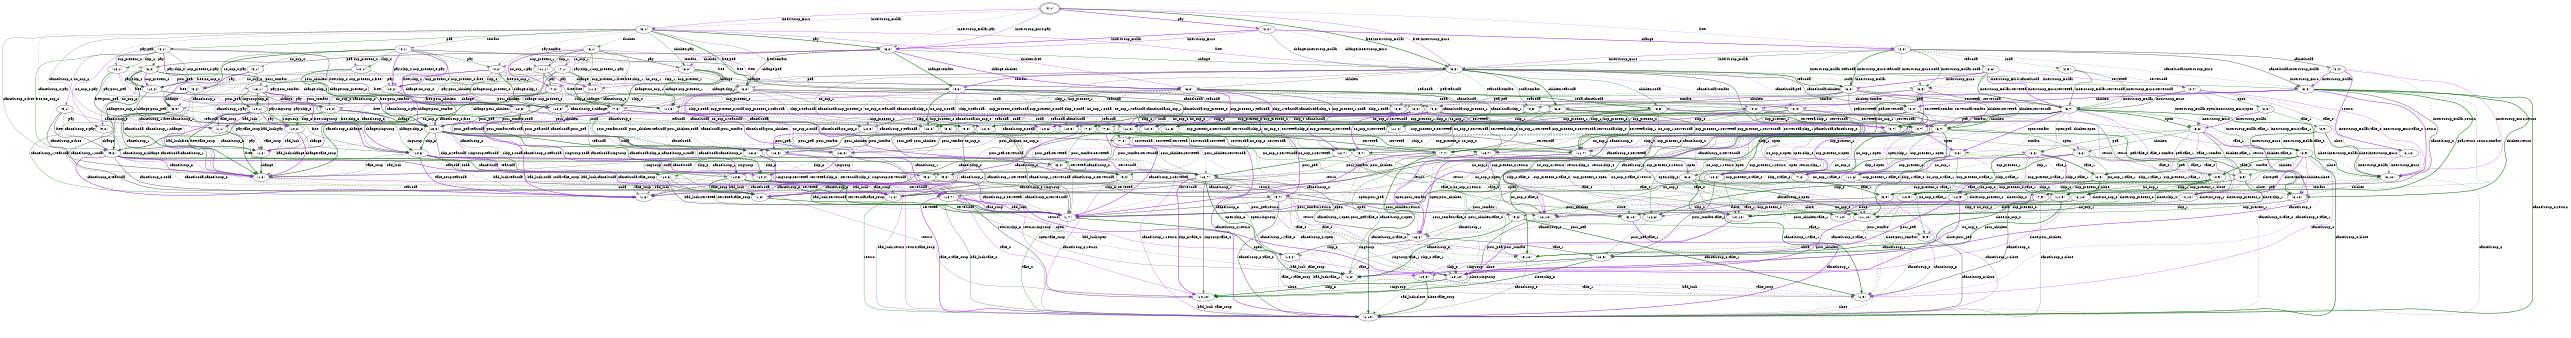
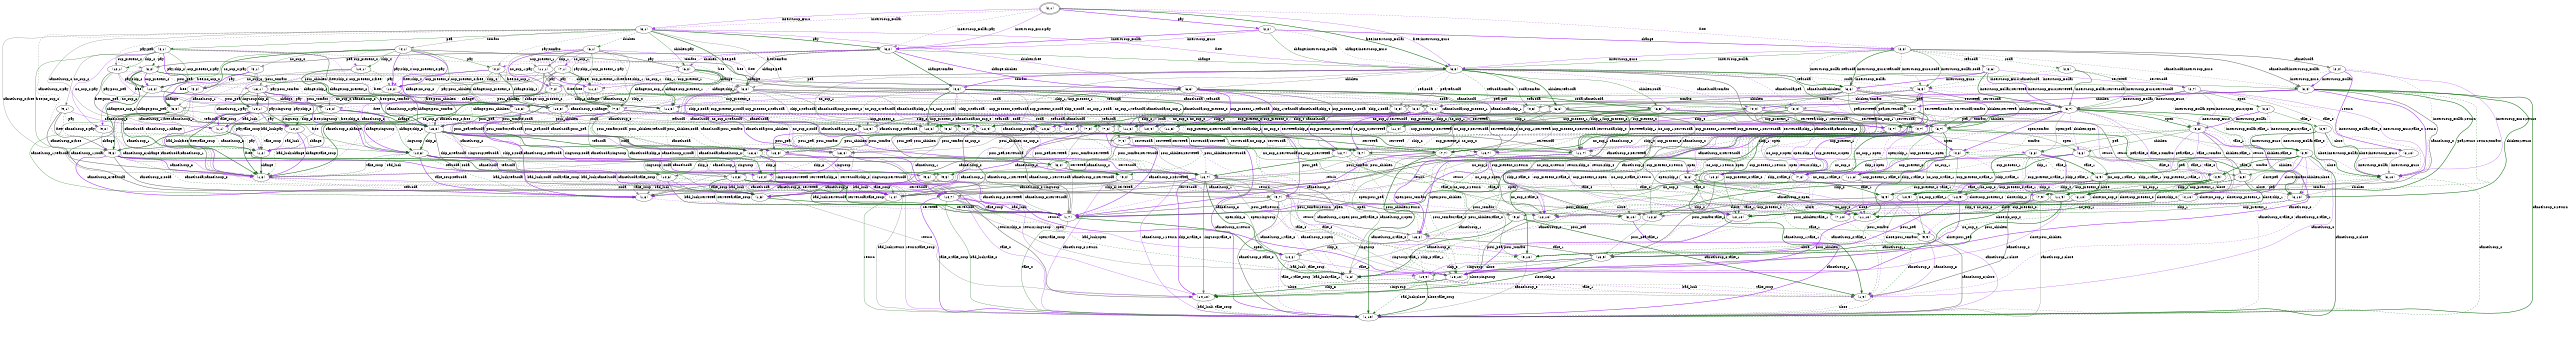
(223, 92) -> (223, 92)
